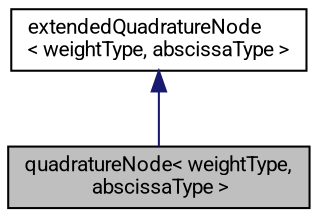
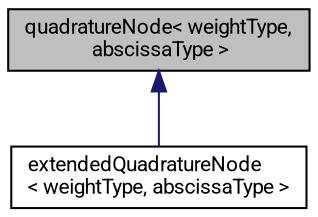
(159, 119) -> (159, 119)
